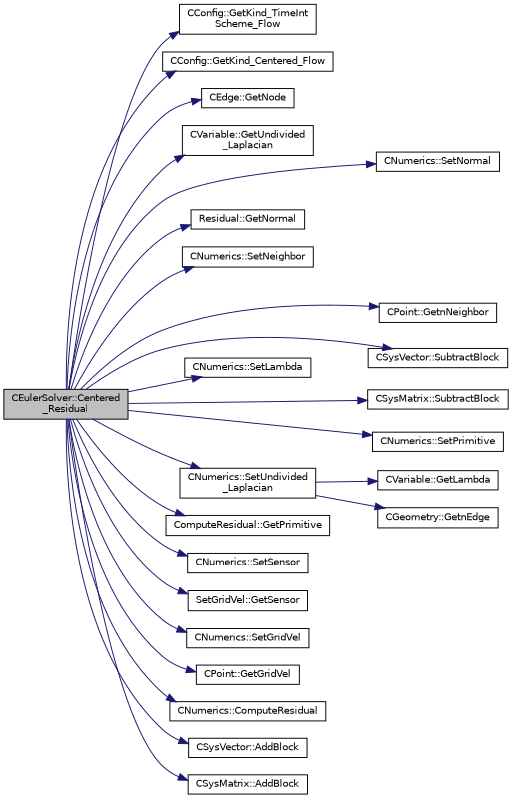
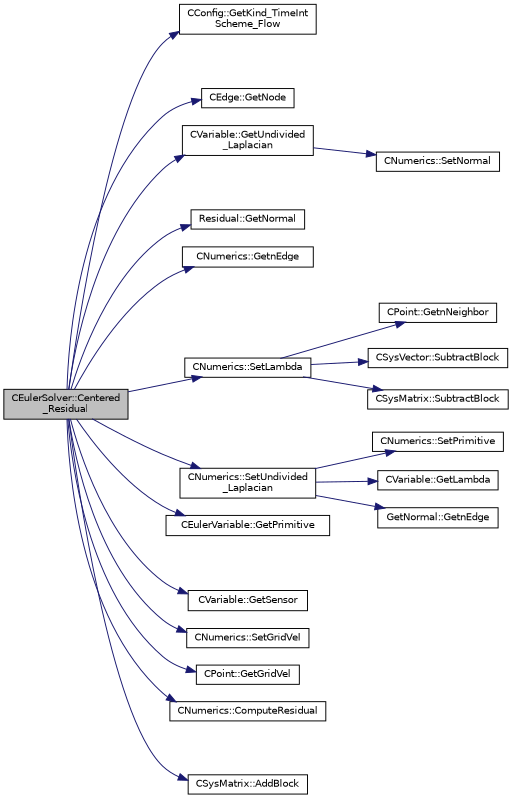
(248, 62) -> none
(160, 203) -> (340, 151)
(248, 257) -> (248, 257)
(214, 316) -> (338, 342)
(229, 339) -> (335, 363)
(243, 402) -> (338, 383)
(245, 422) -> (350, 461)
(438, 518) -> (438, 518)
(248, 526) -> (248, 526)
(248, 563) -> none
(248, 601) -> (248, 601)
(248, 748) -> none
